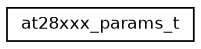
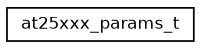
(100, 24) -> (100, 24)
